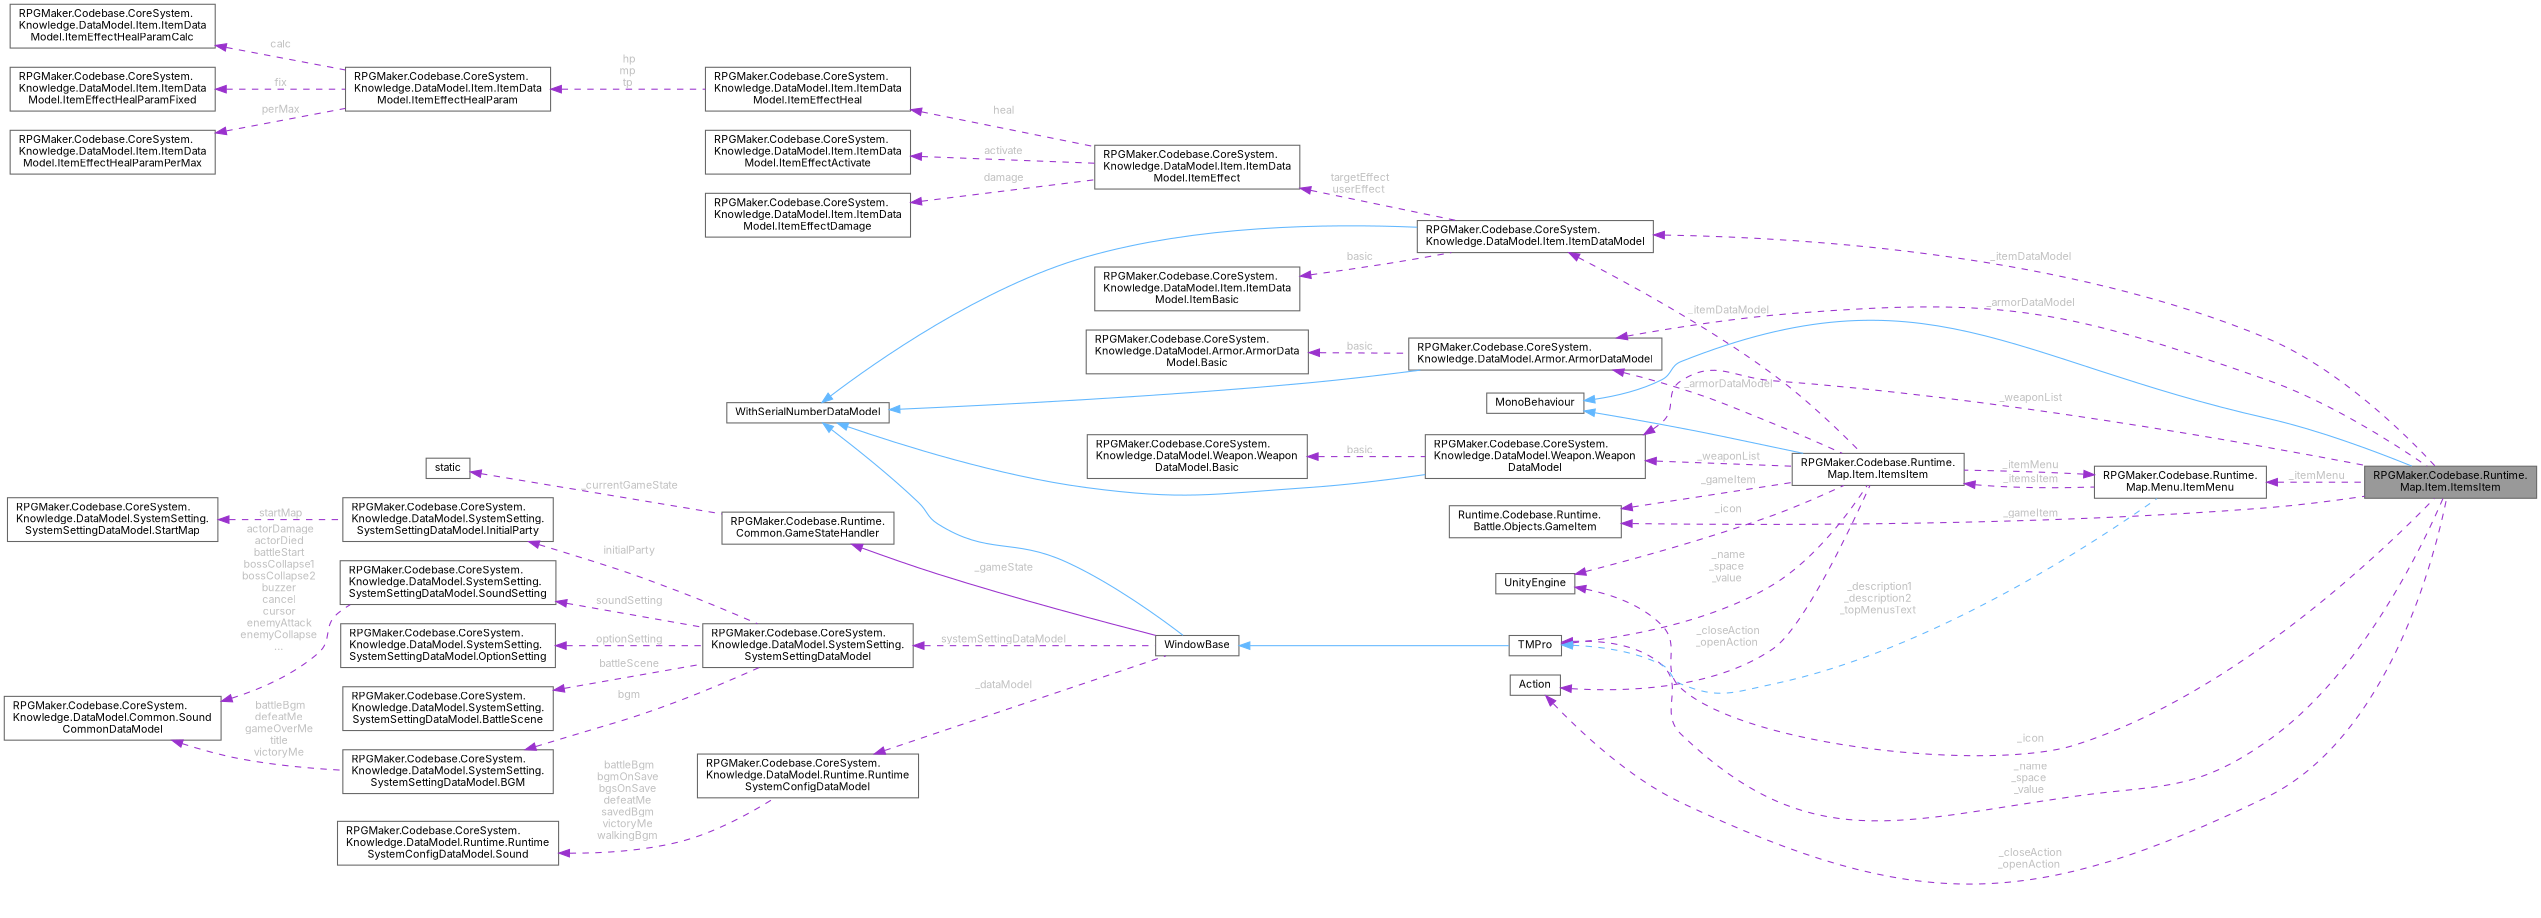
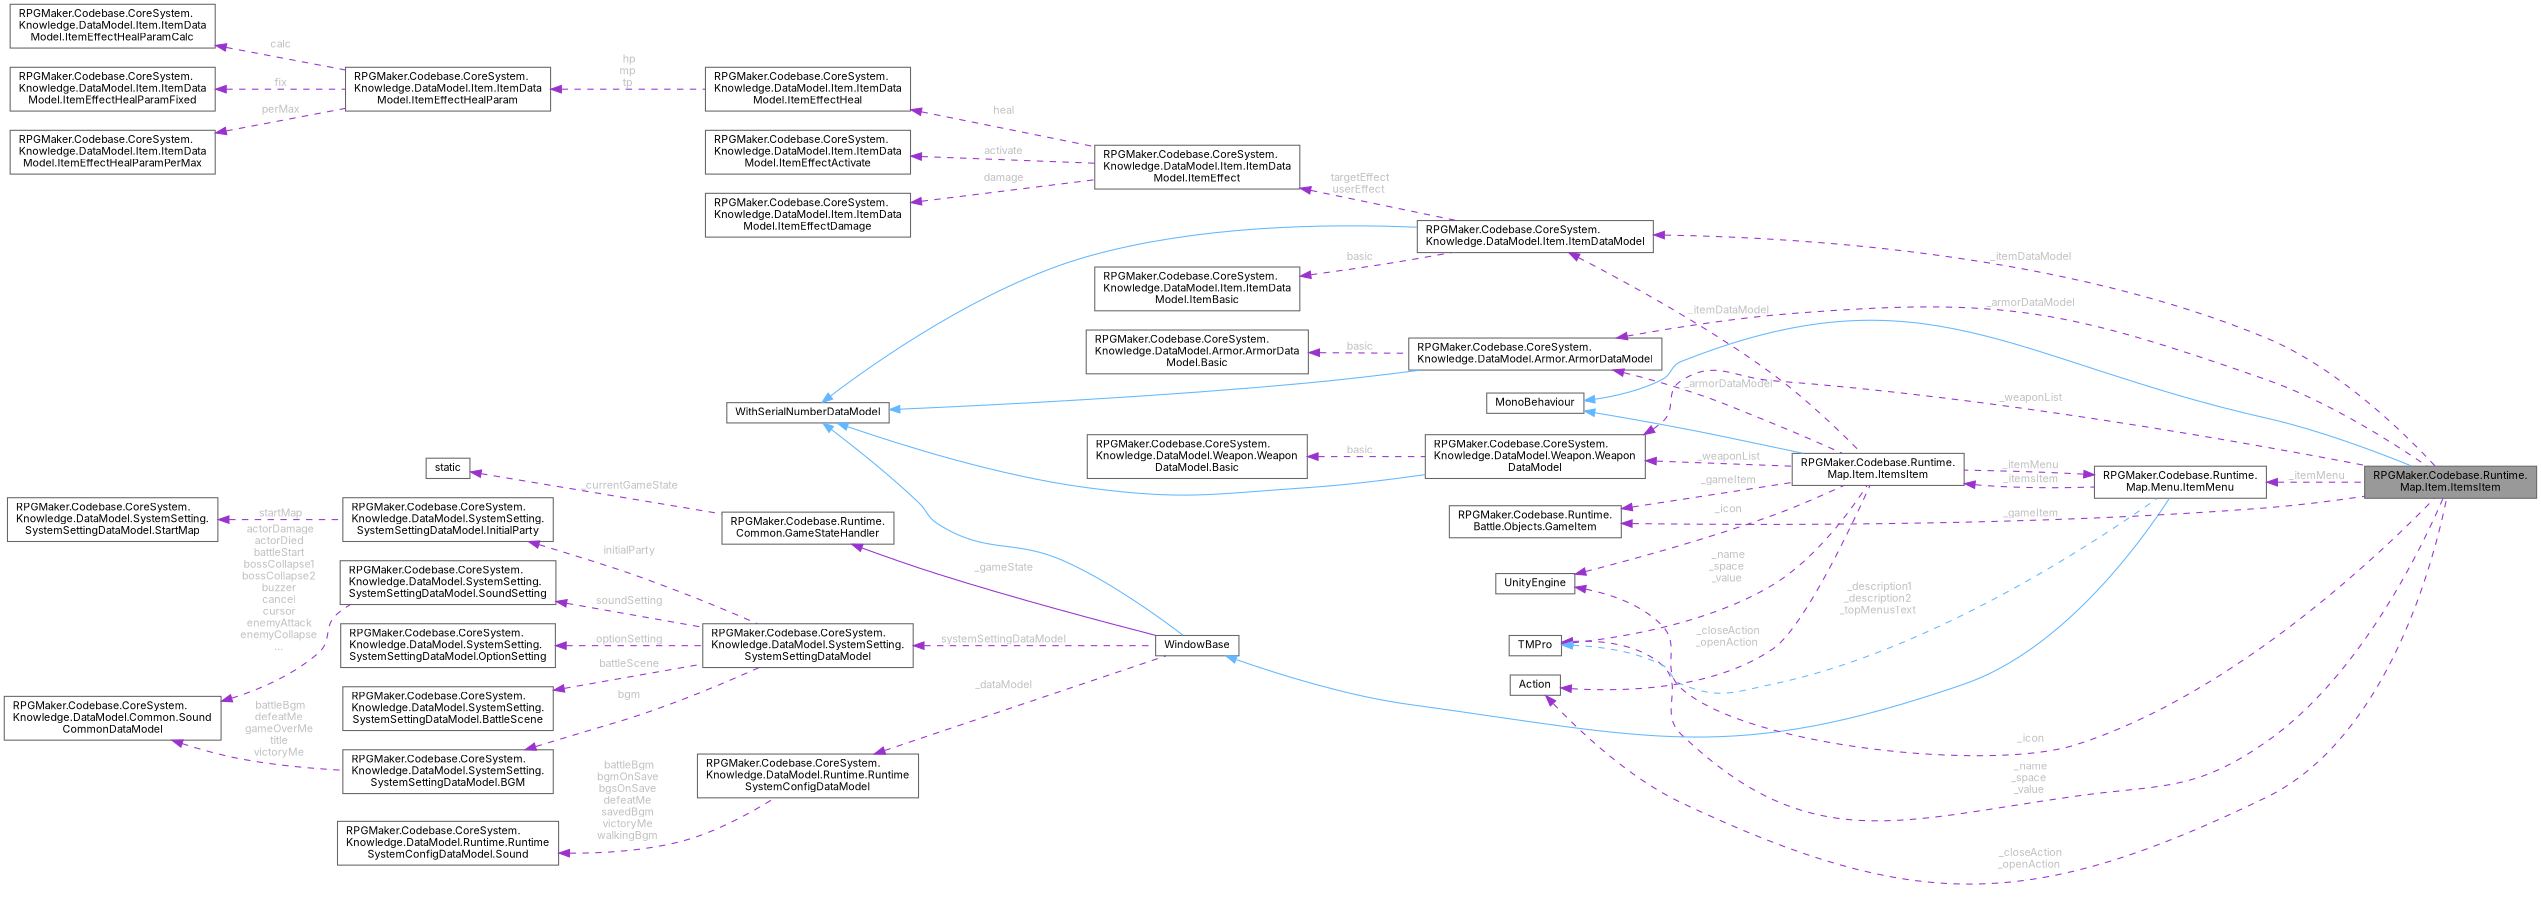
(1535, 522) -> (1535, 522)
(1380, 646) -> (1740, 735)
